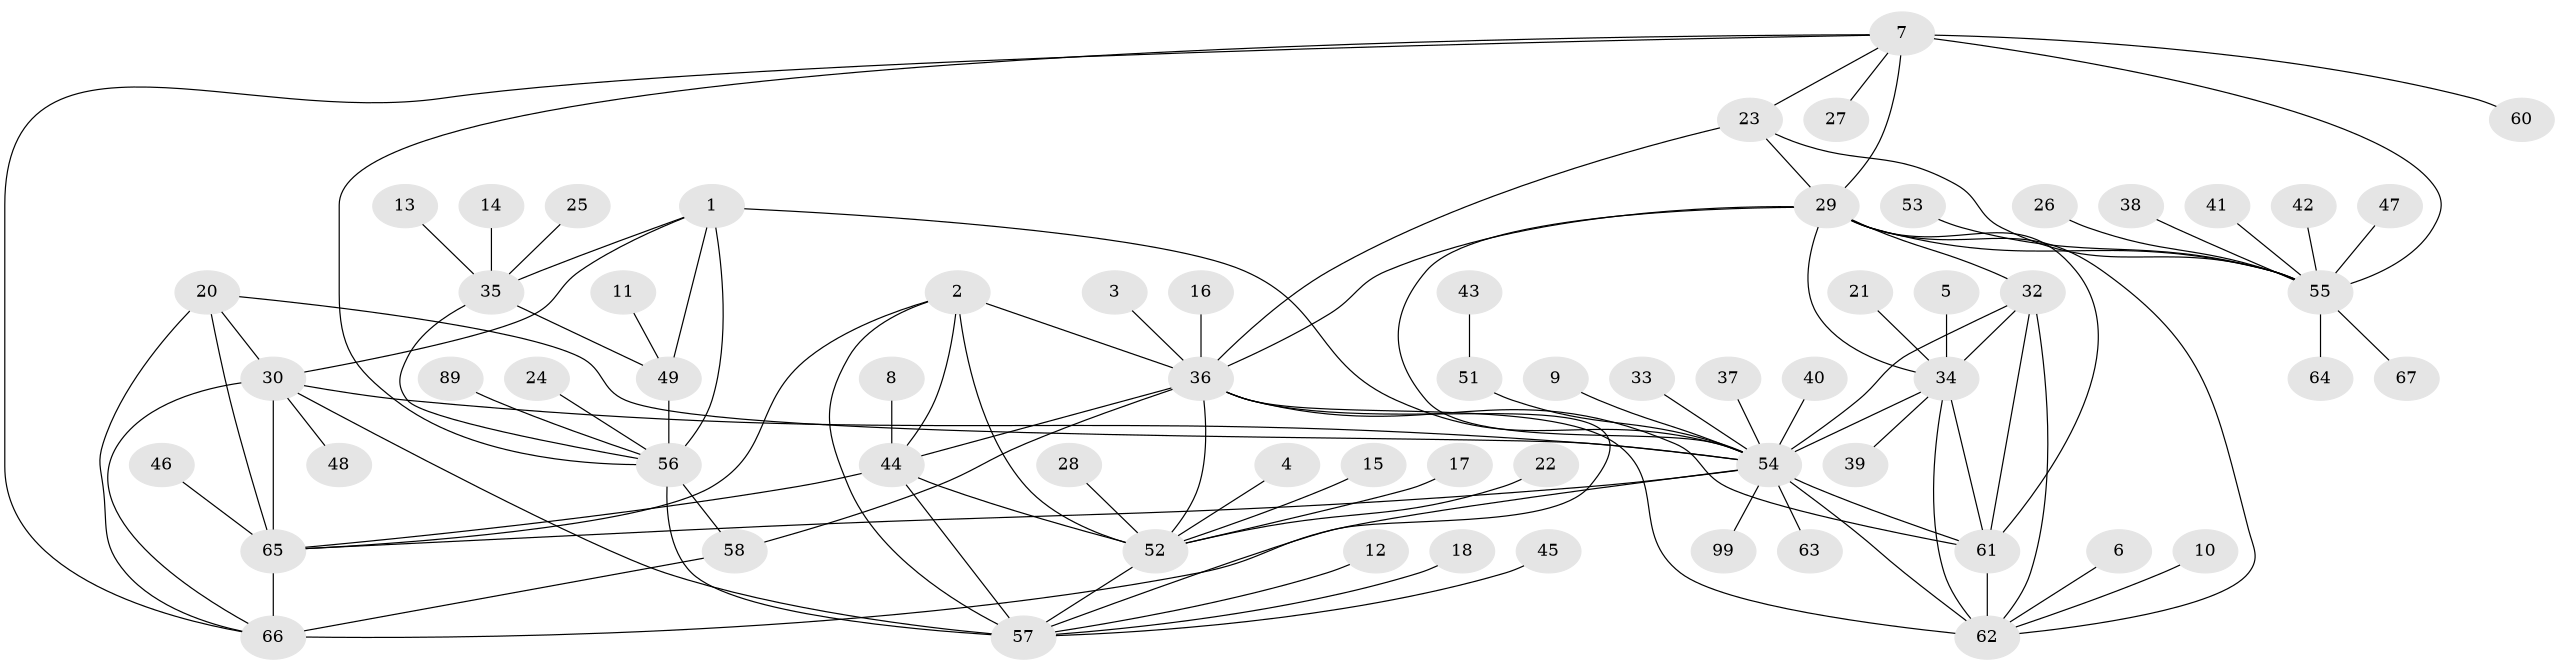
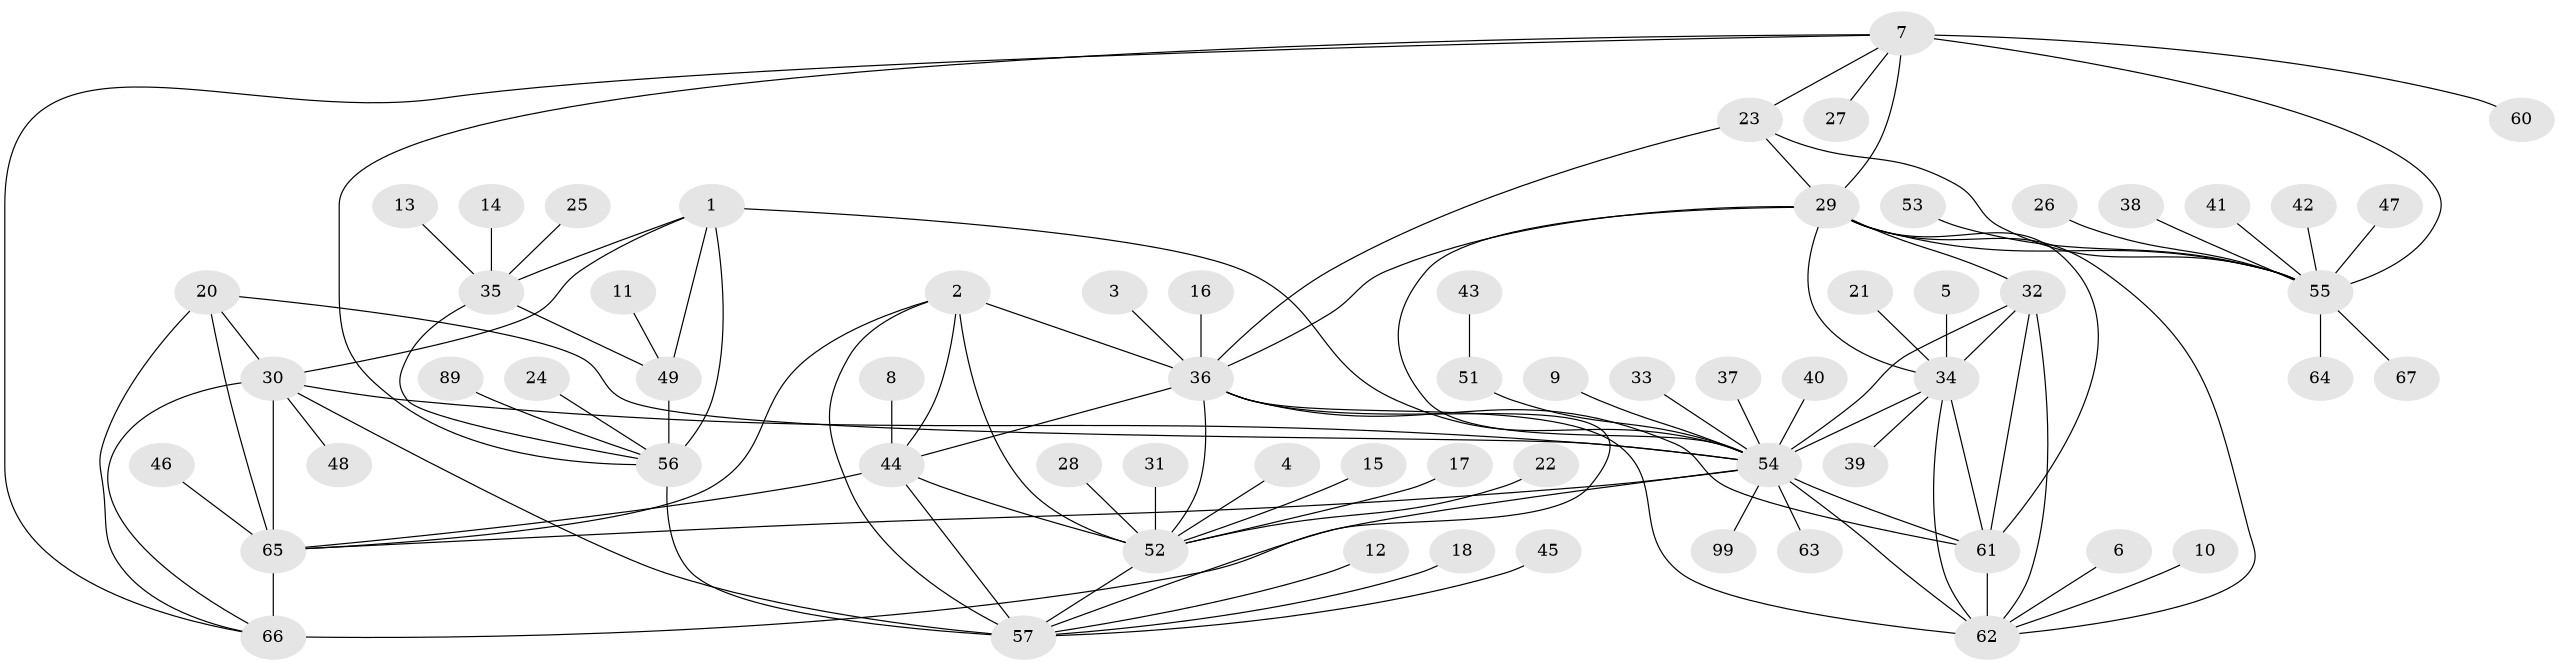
none -> (1155, 465)
(735, 551) -> none
